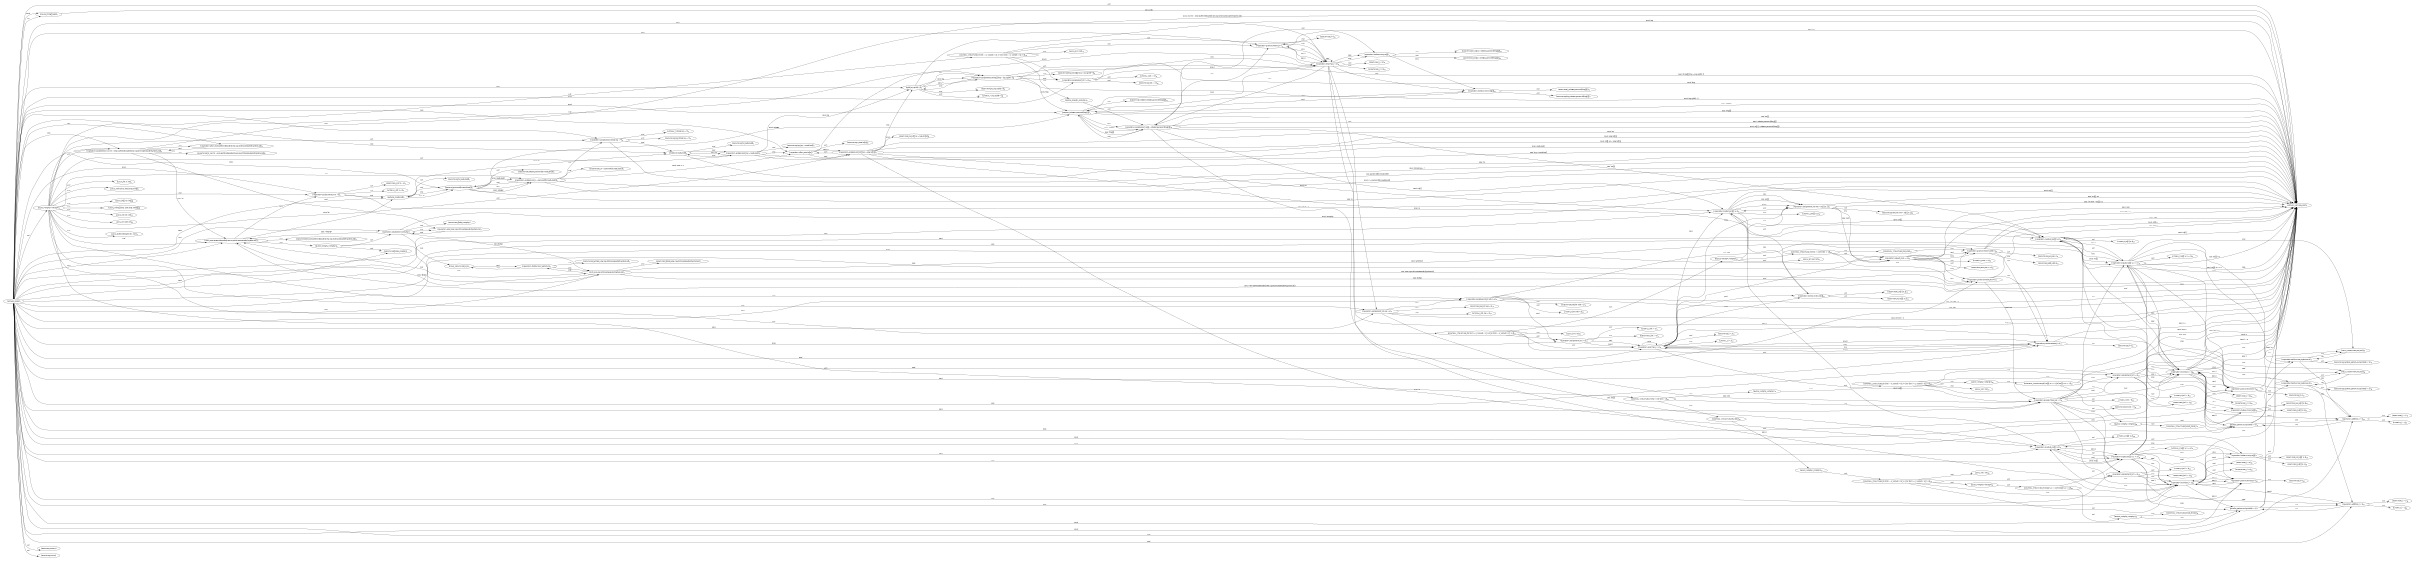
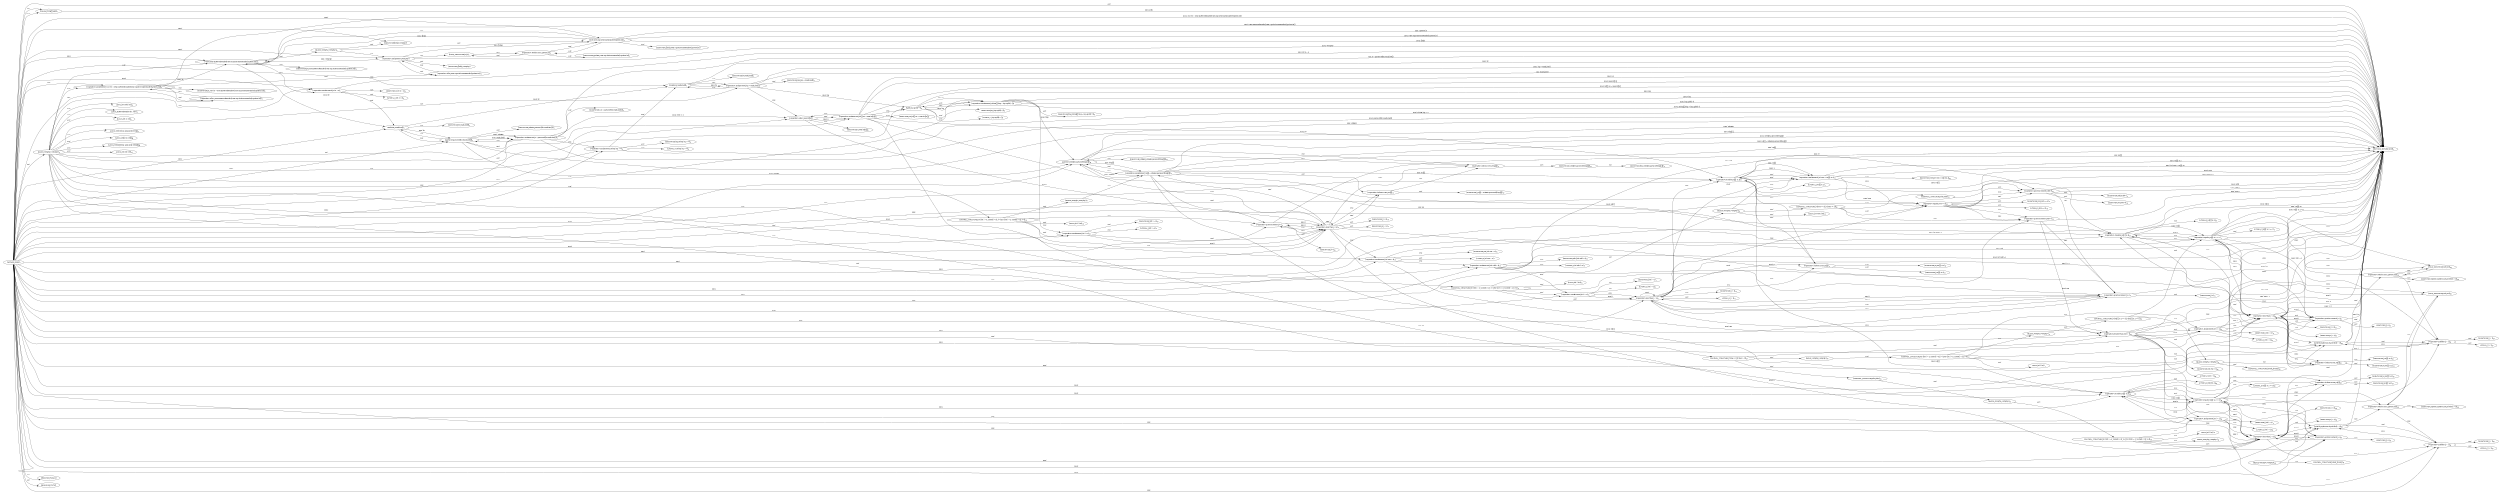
(1482, 51) -> none
(1525, 94) -> (1610, 166)
(1350, 199) -> (1352, 123)
(2048, 488) -> none
